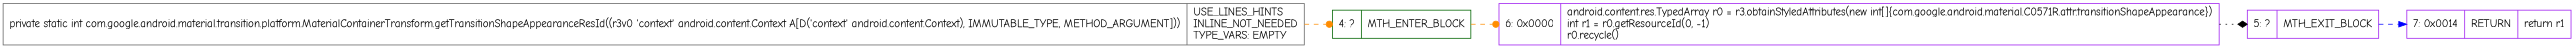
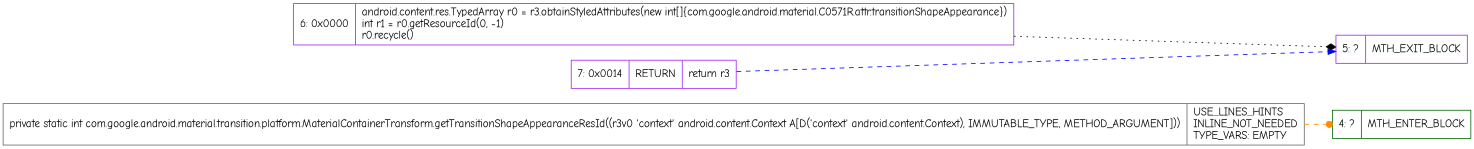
(1482, 24) -> none
(2389, 24) -> (1032, 62)
(2544, 24) -> (709, 74)
